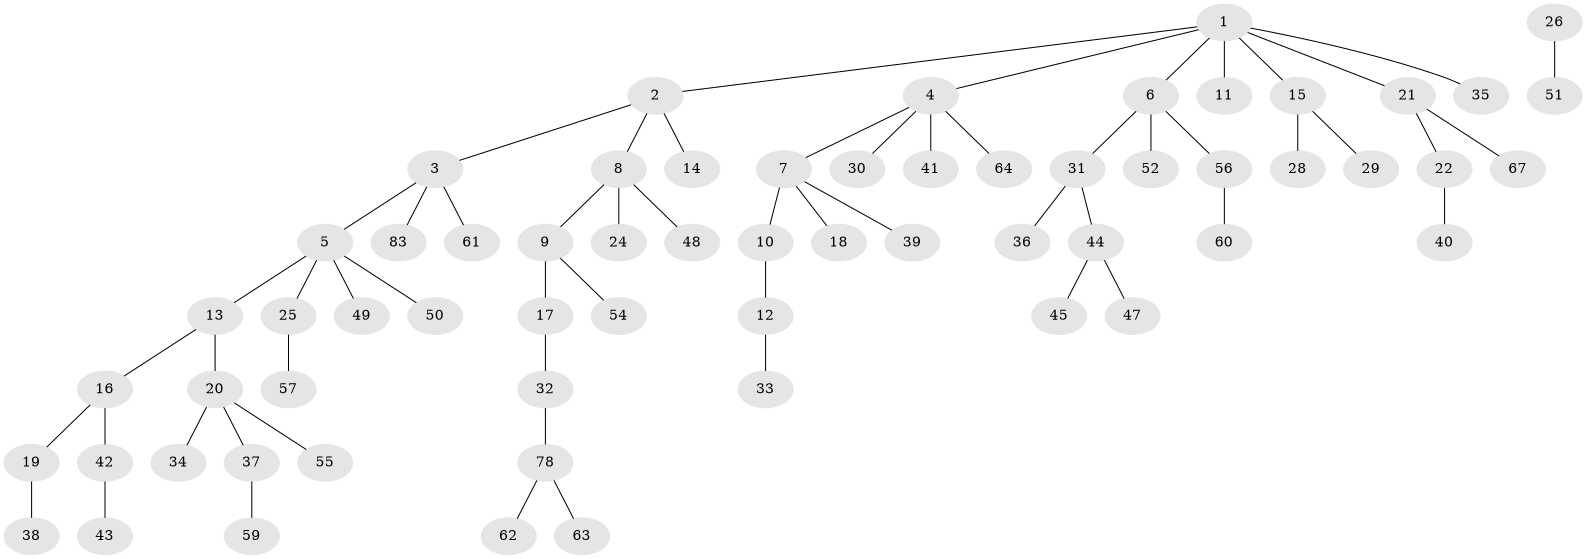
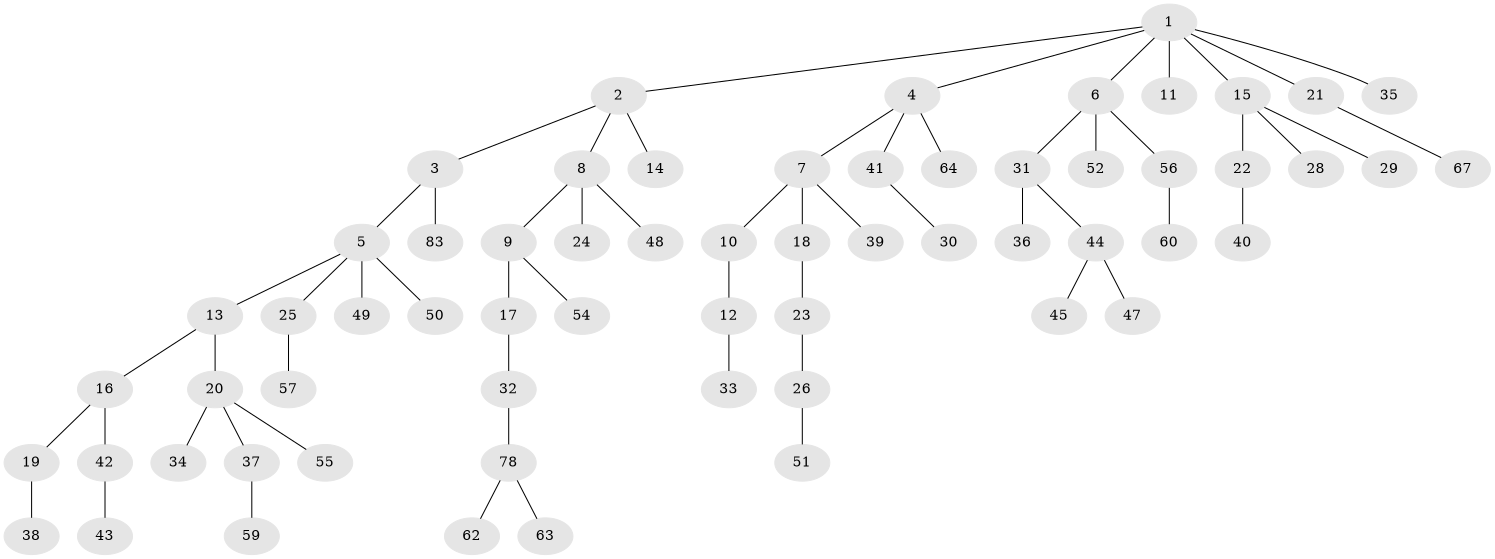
(894, 132) -> (912, 206)
(1426, 133) -> (1243, 133)
(472, 243) -> none
none -> (802, 316)
